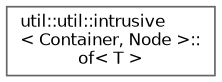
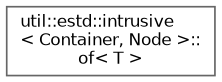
(111, 41) -> (111, 41)
